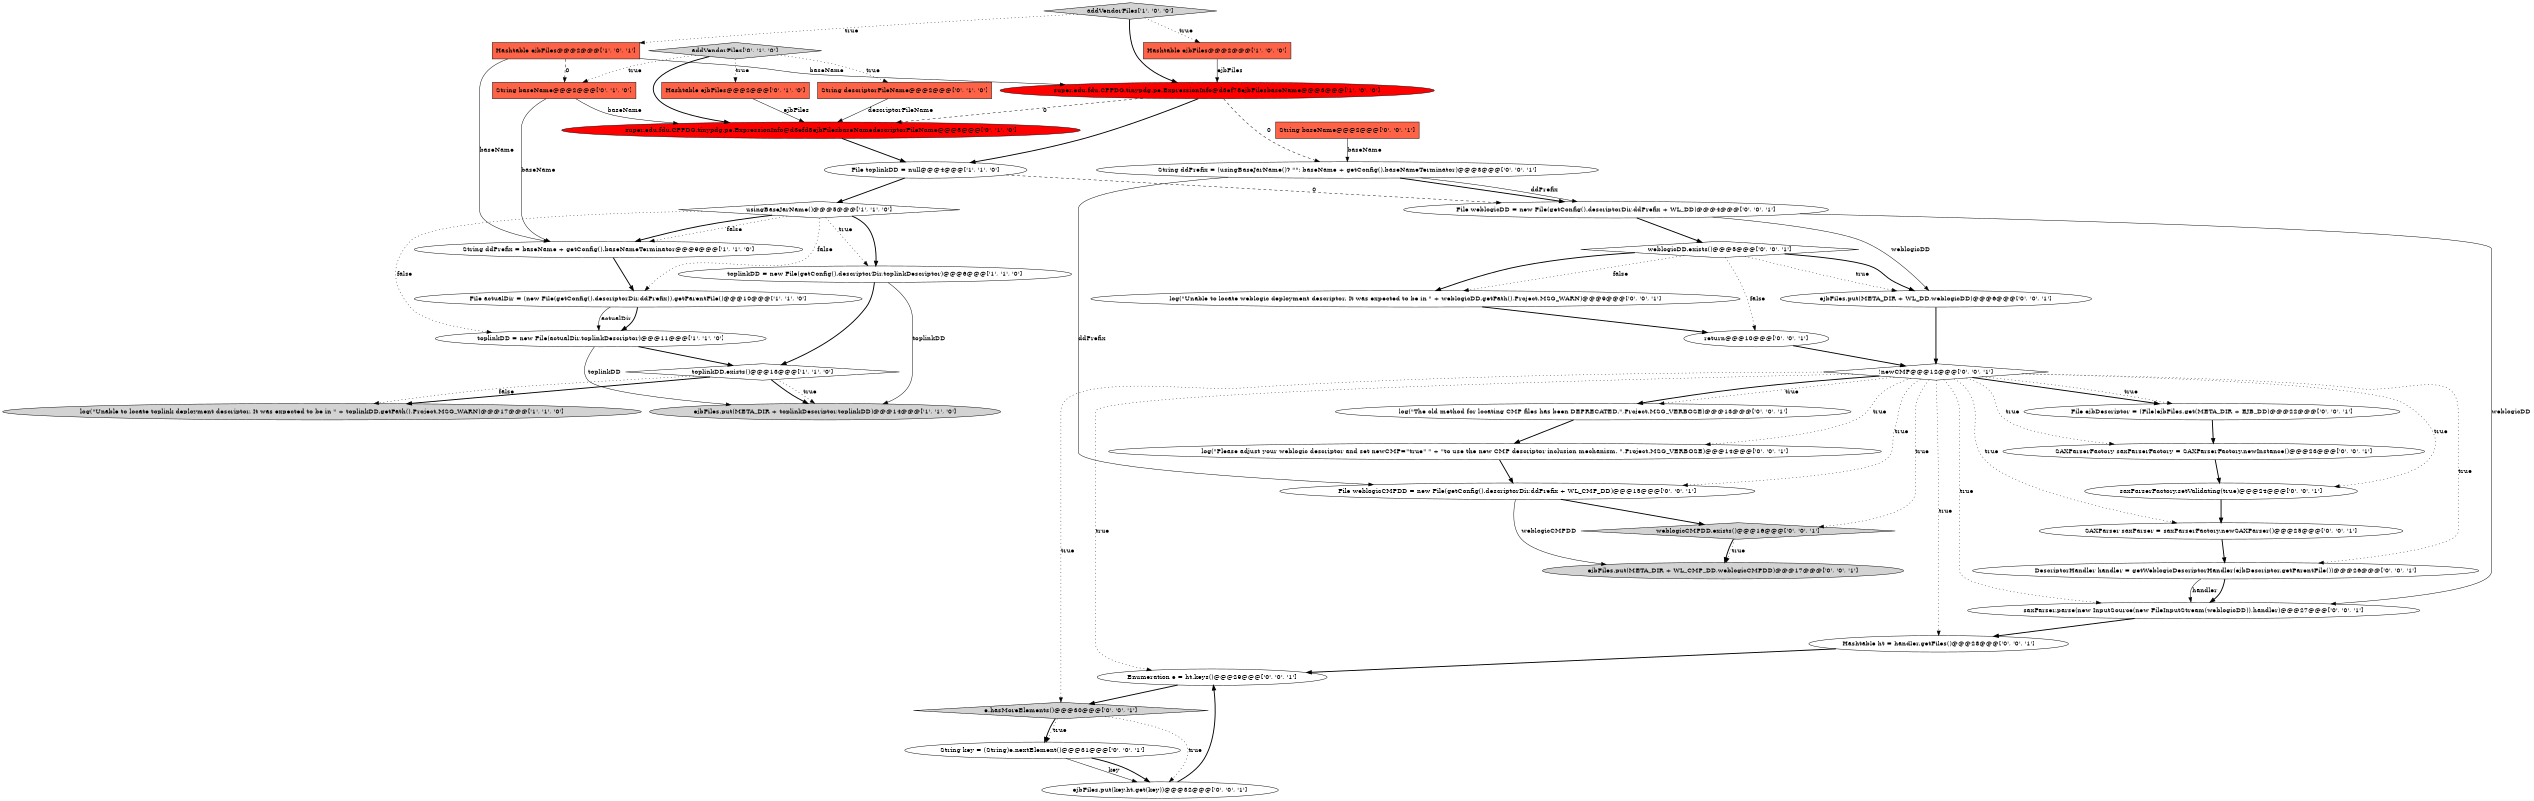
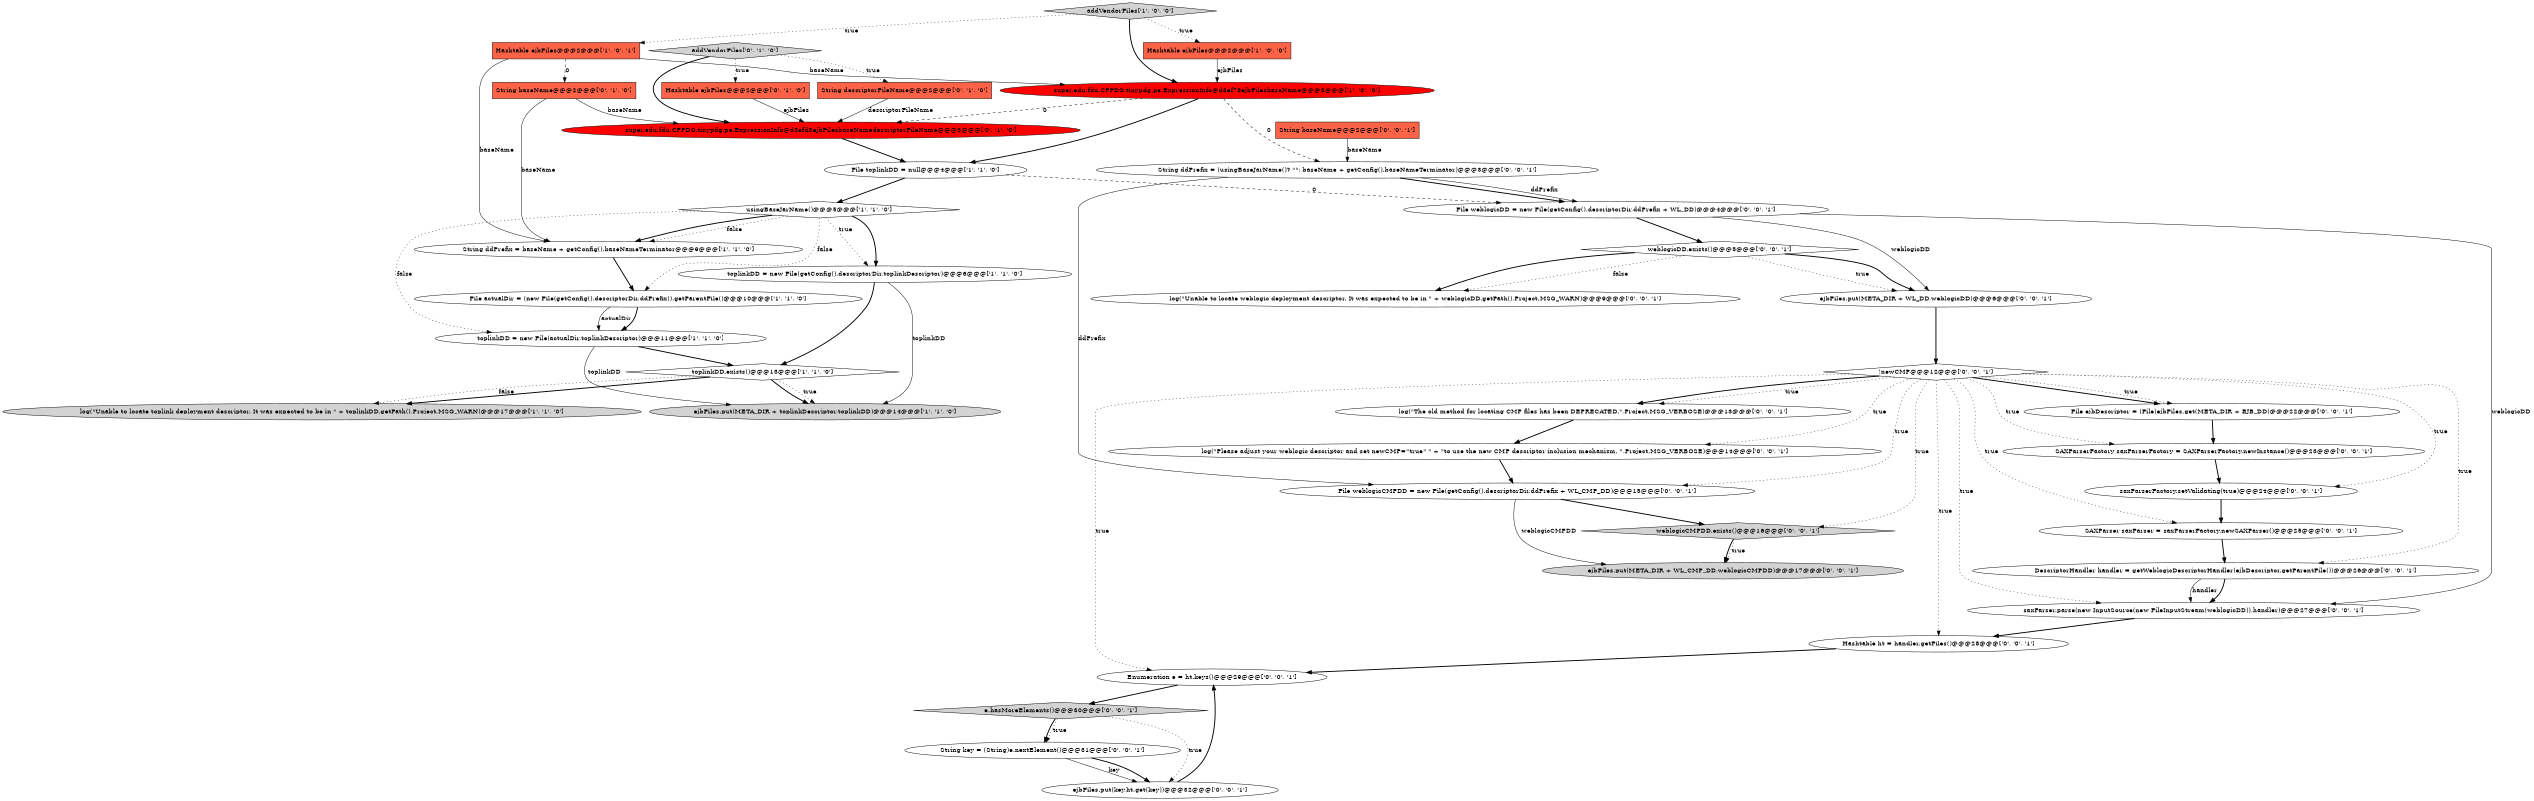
(641, 64) -> none
(1756, 339) -> none
(1295, 385) -> none
